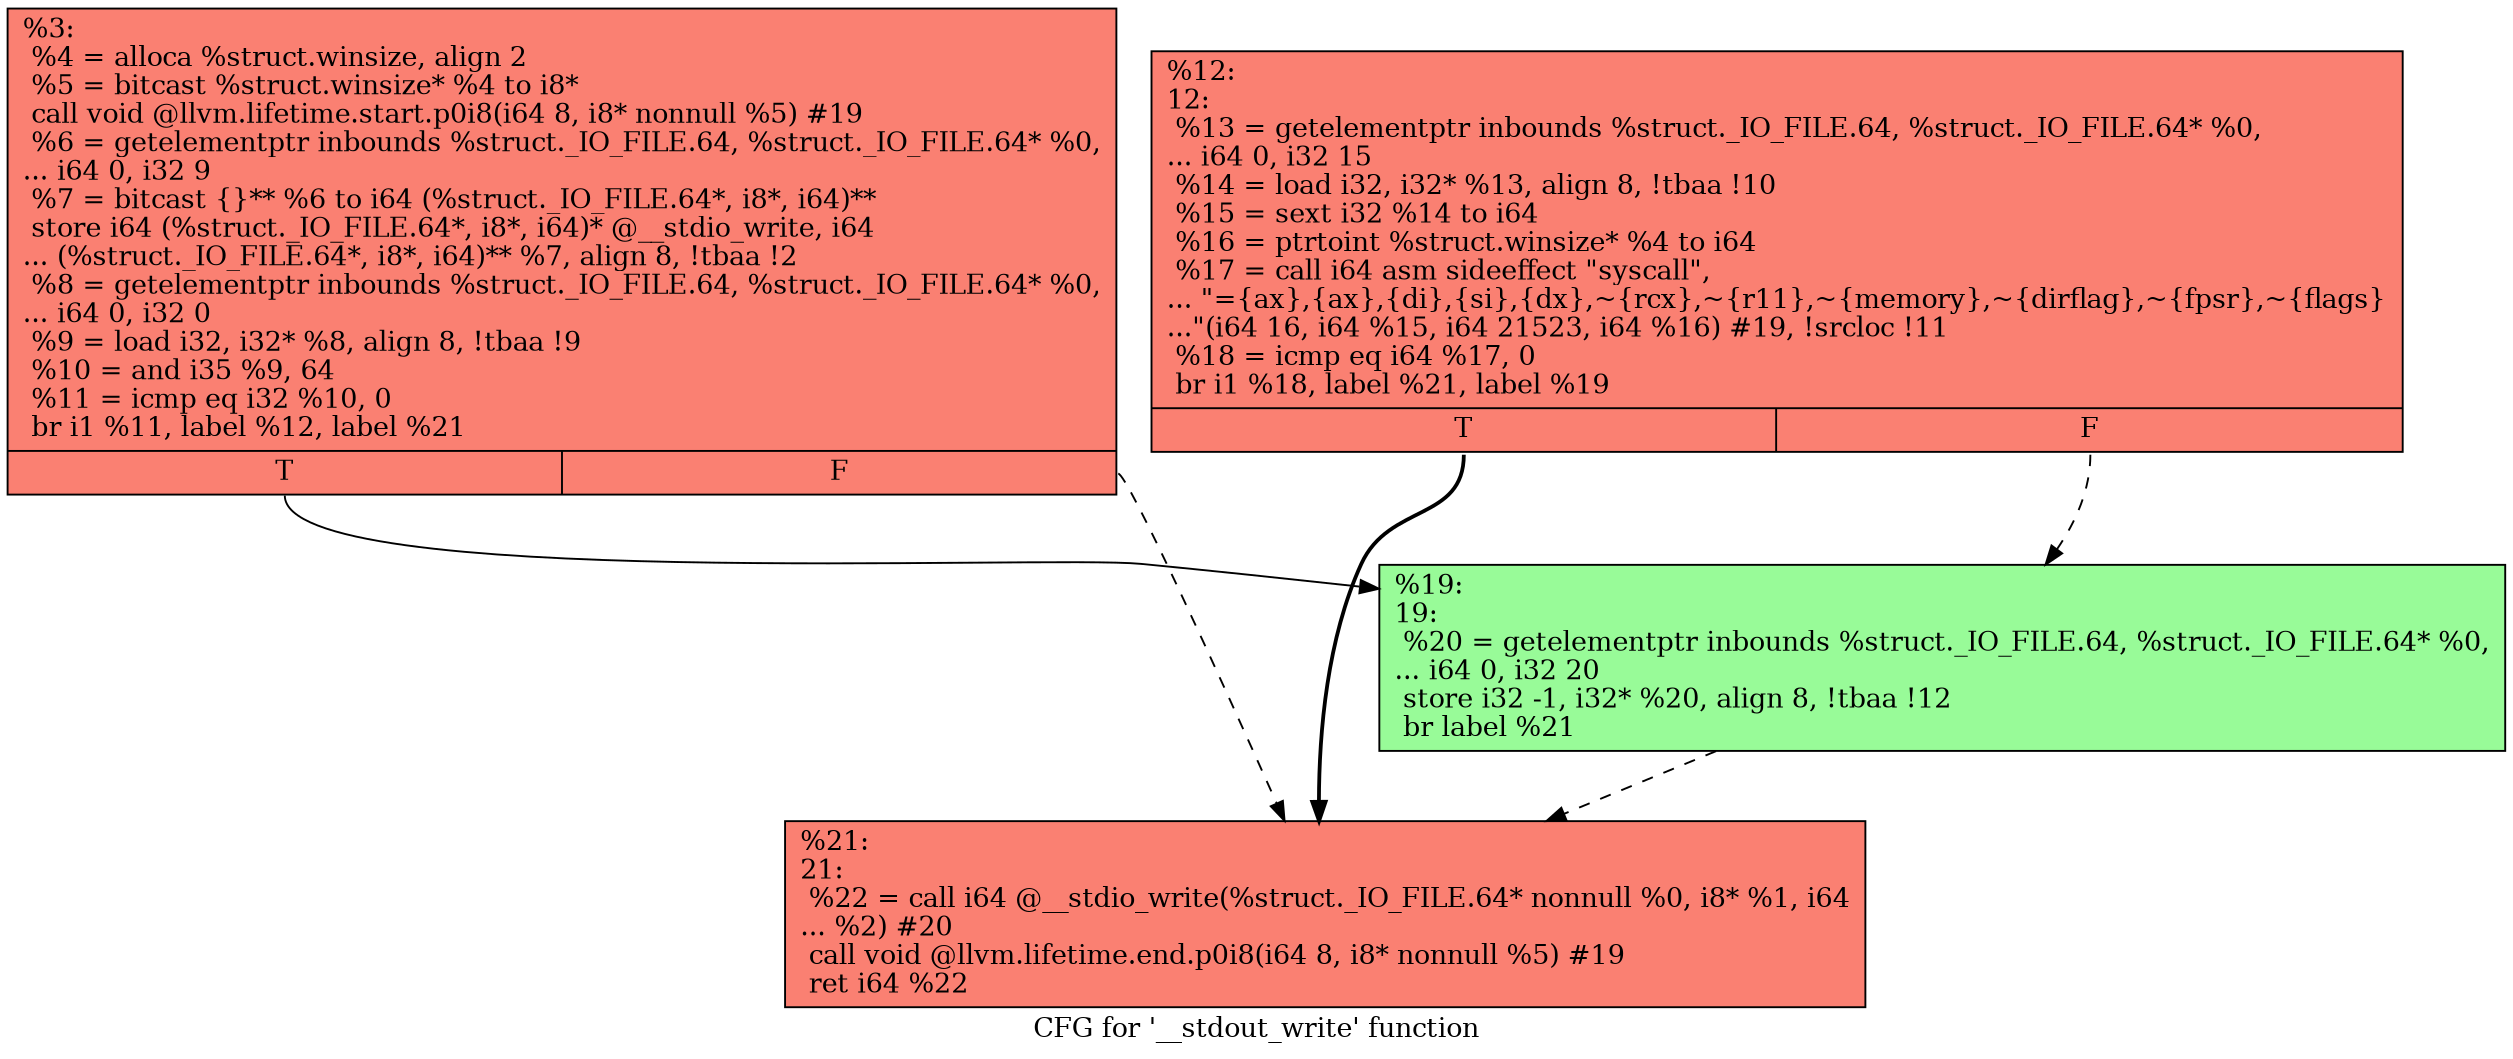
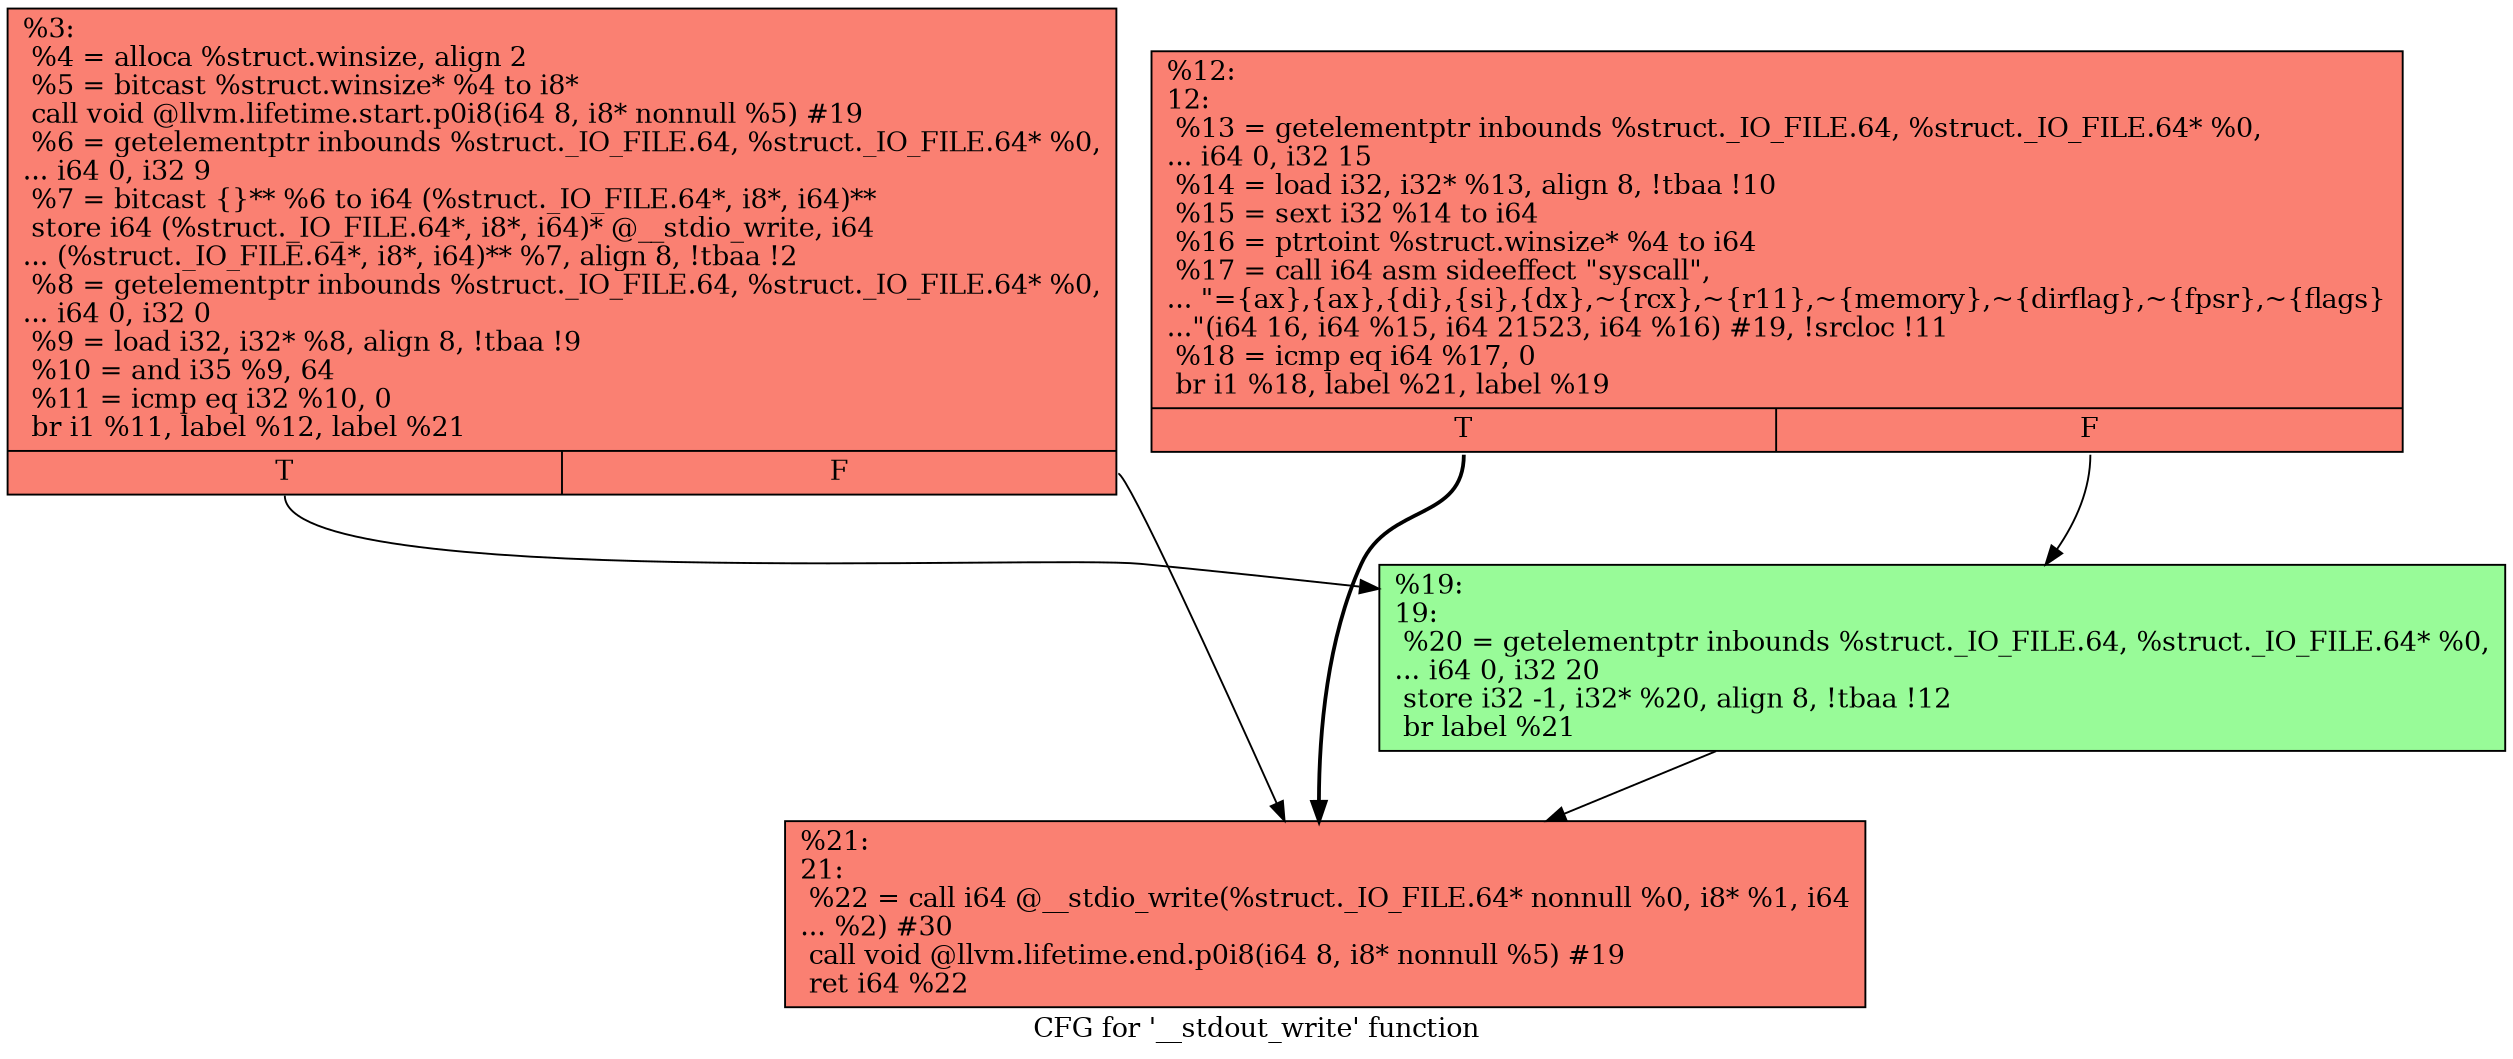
(2081, 505) -> (2081, 505)
(1201, 637) -> (1201, 637)
(1640, 783) -> (1640, 783)
(877, 927) -> (877, 927)
